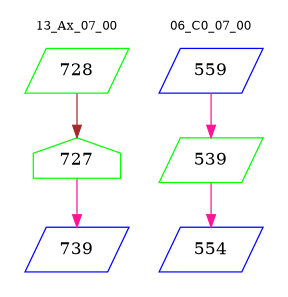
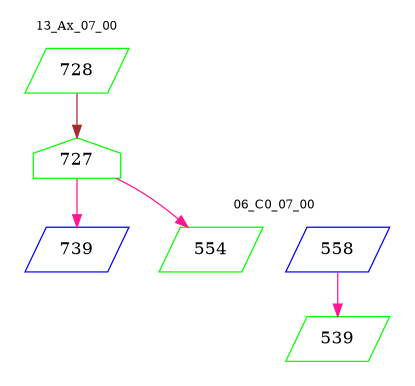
(211, 71) -> (338, 250)
(211, 199) -> (158, 203)
(211, 250) -> (211, 250)
